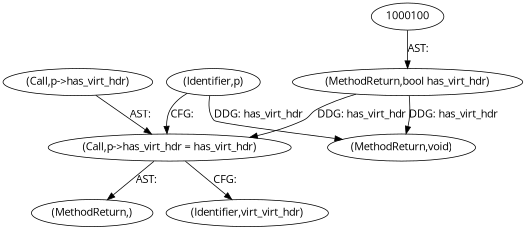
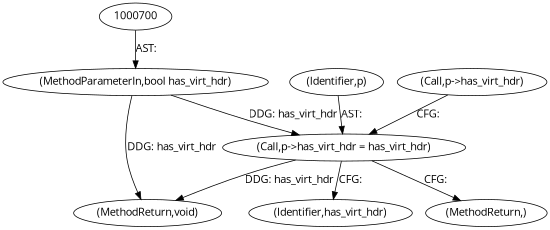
(408, 17) -> (136, 17)
(408, 82) -> (136, 82)
(142, 115) -> (430, 115)
(184, 115) -> (353, 115)
(261, 129) -> (239, 177)
(148, 180) -> (437, 180)
(247, 213) -> (331, 213)
